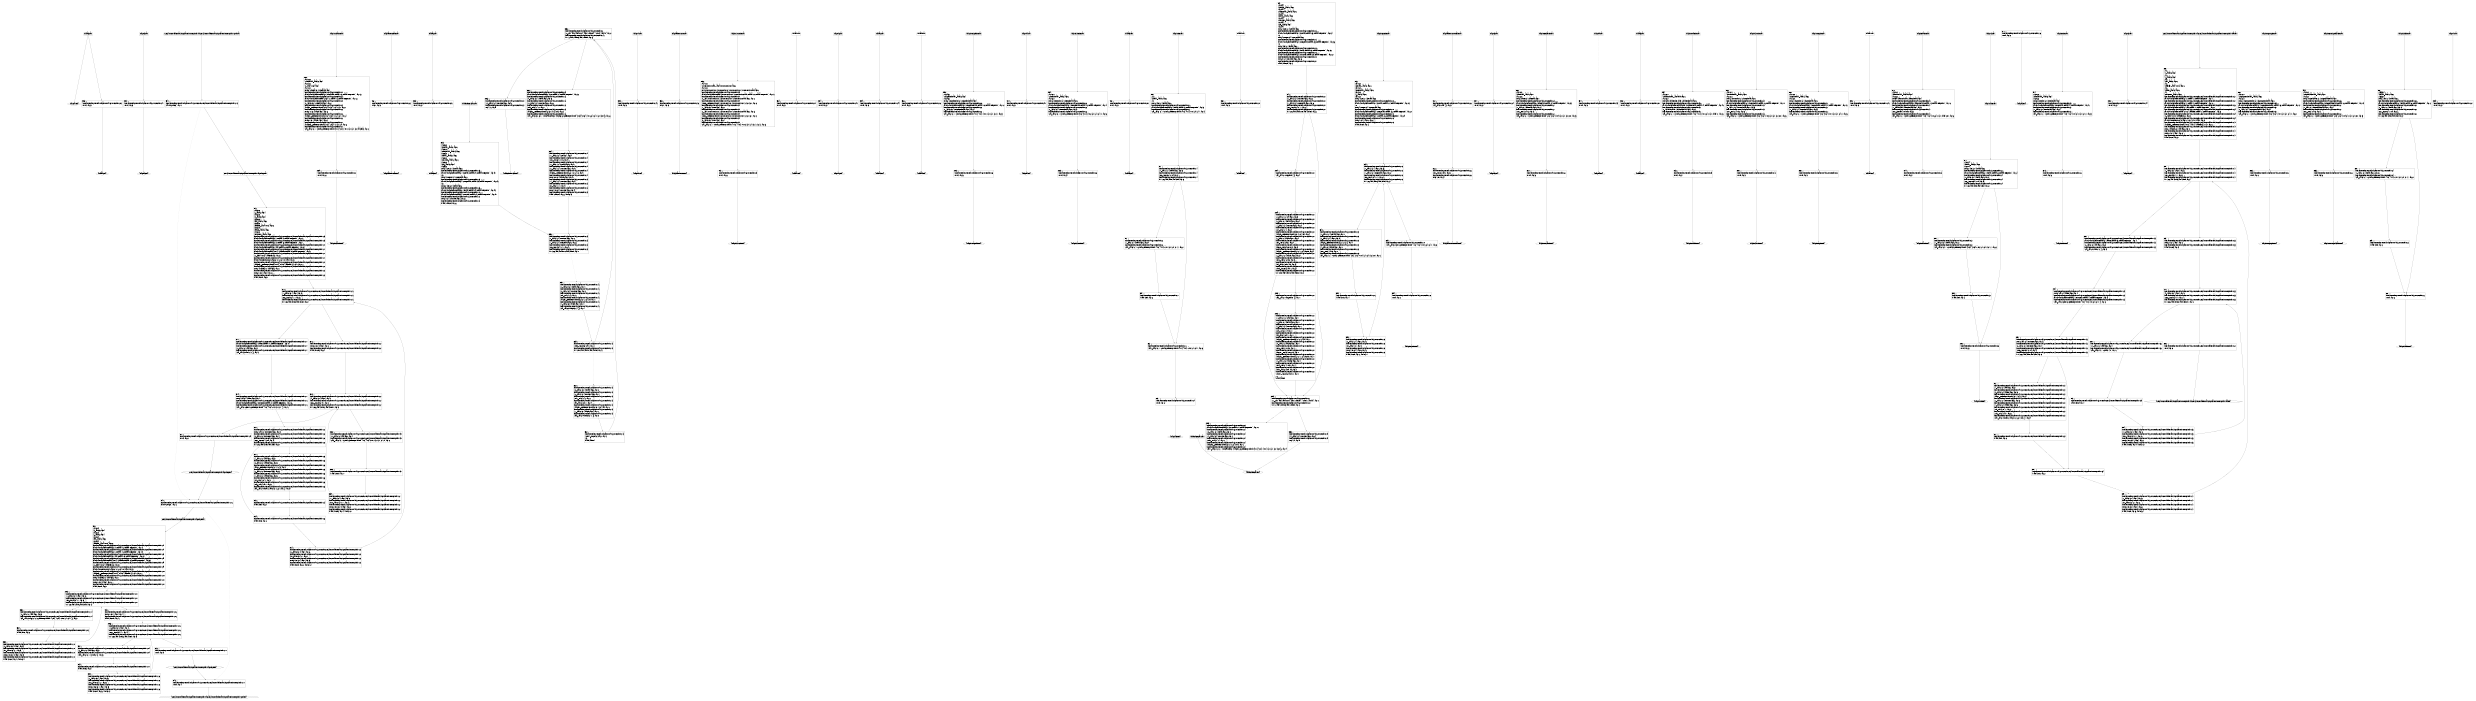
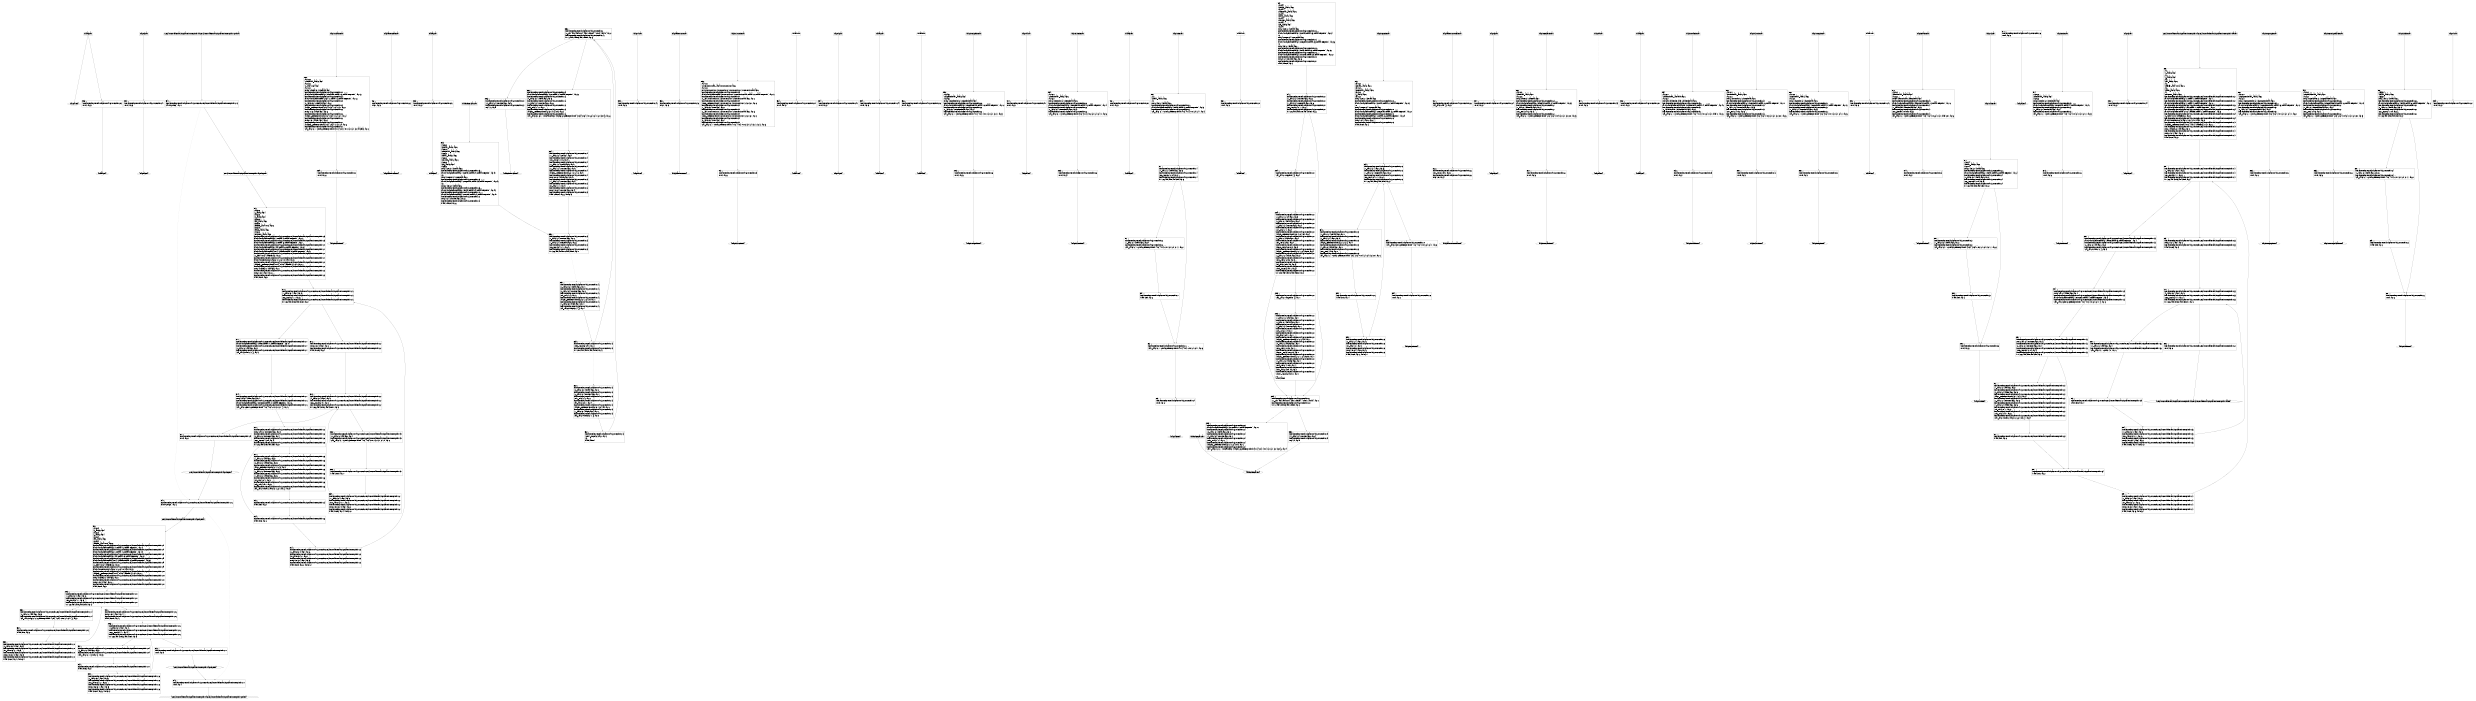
(781, 105) -> (782, 105)
